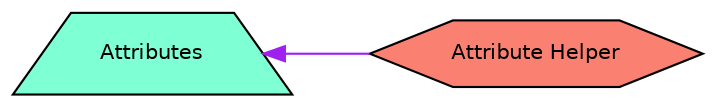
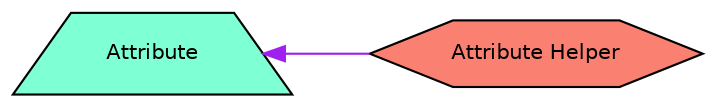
(153, 54) -> (153, 54)
